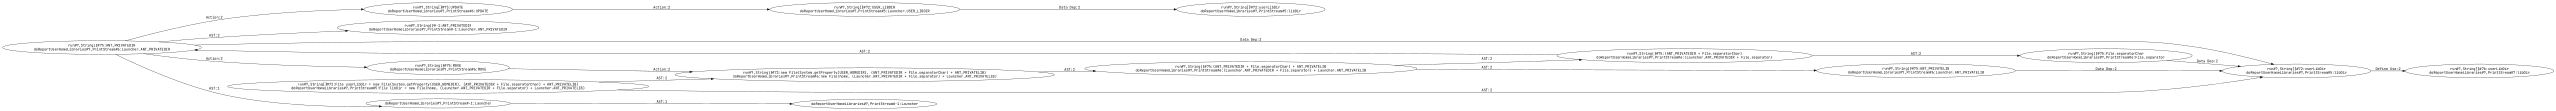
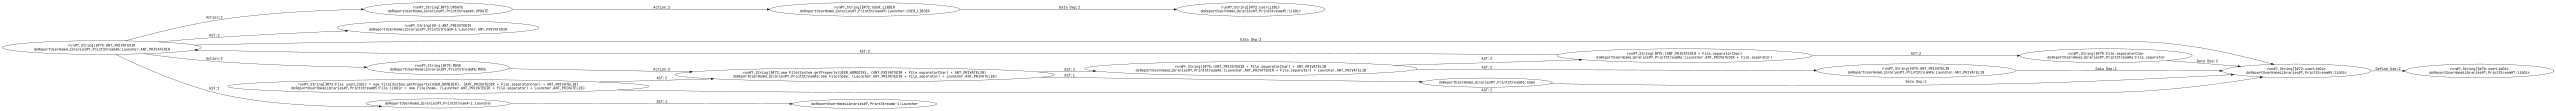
none -> (1487, 83)
